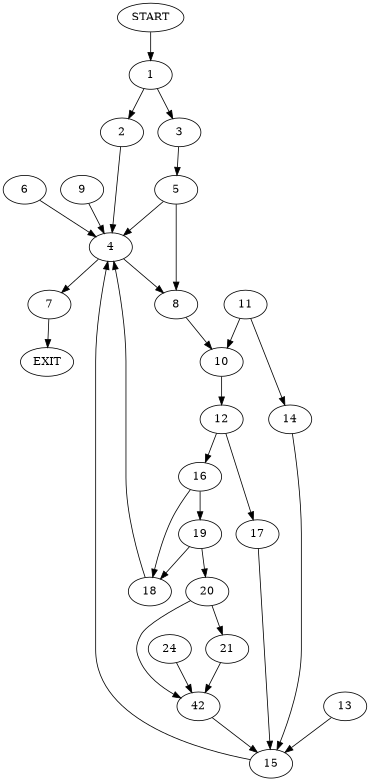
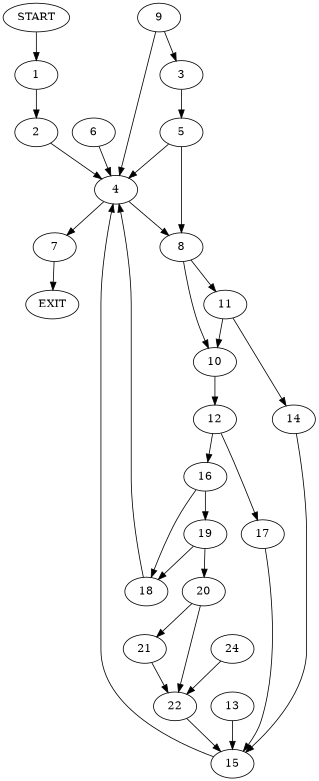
(163, 100) -> (169, 43)
none -> (201, 273)
(199, 706) -> (175, 706)
